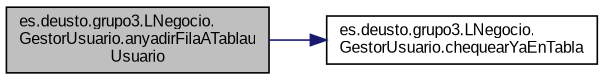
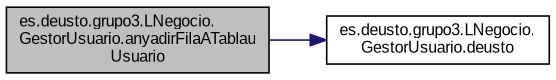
(462, 40) -> (438, 40)
